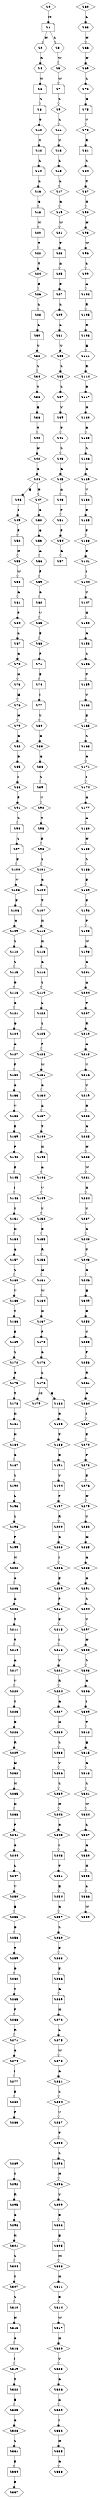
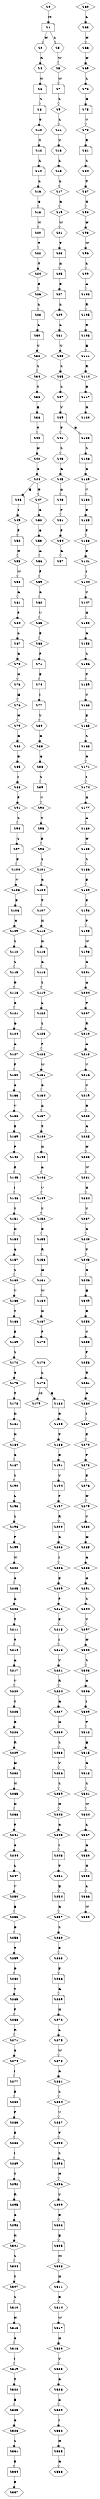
(86, 427) -> (72, 427)
(41, 1351) -> none
none -> (14, 2143)
